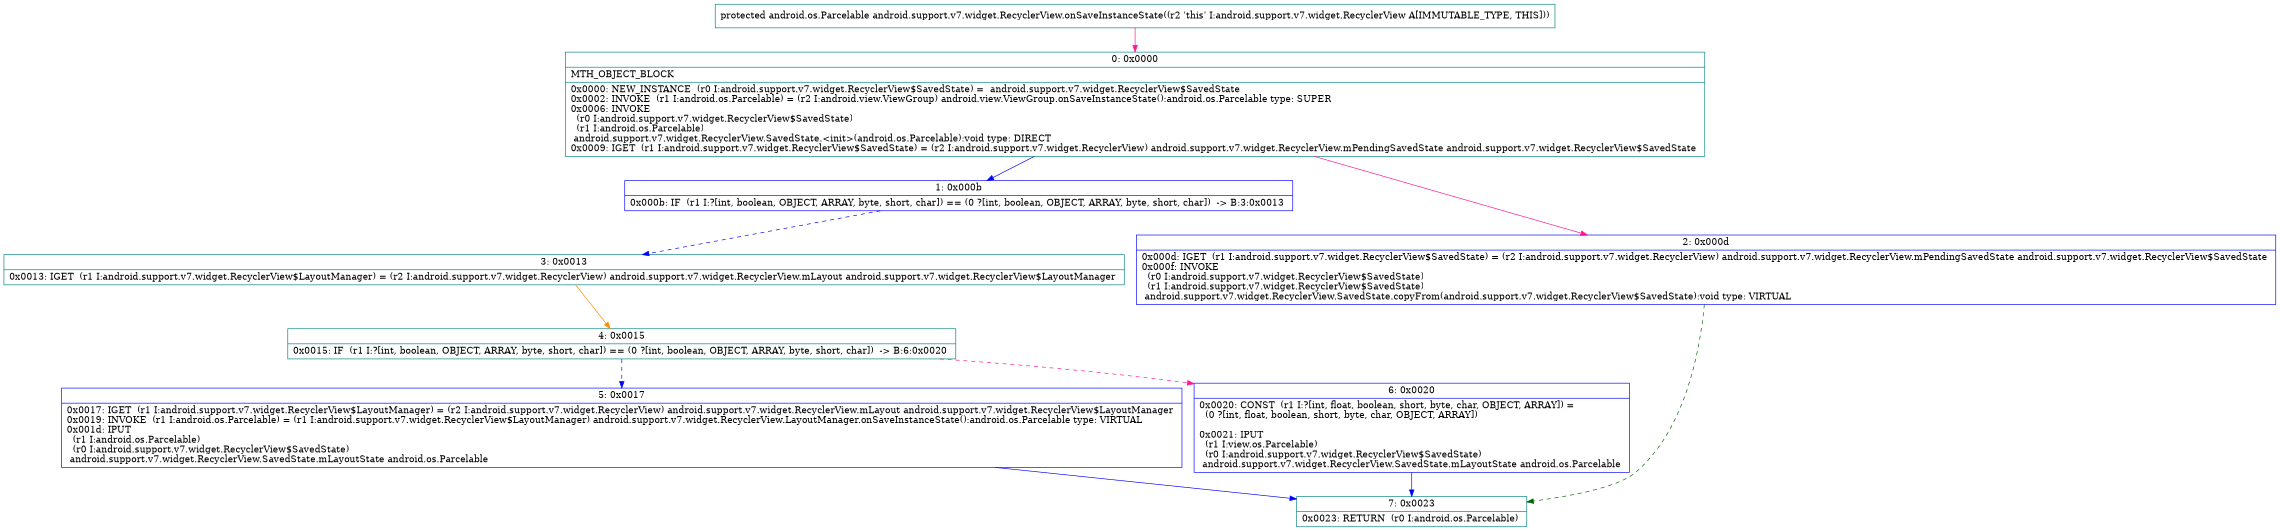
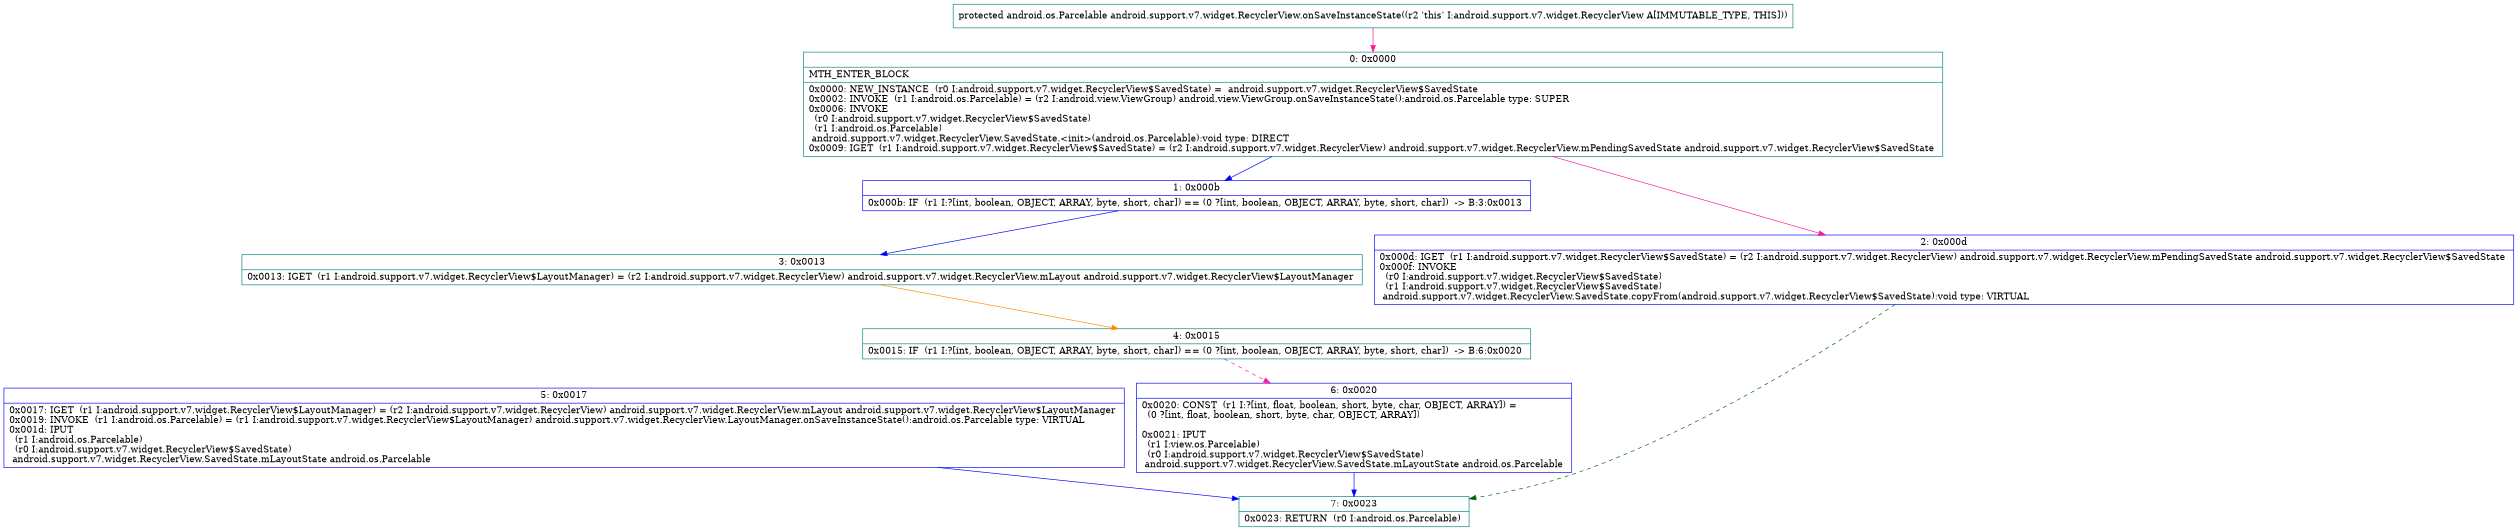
(622, 74) -> (859, 74)
(765, 232) -> (1003, 232)
(622, 370) -> none
